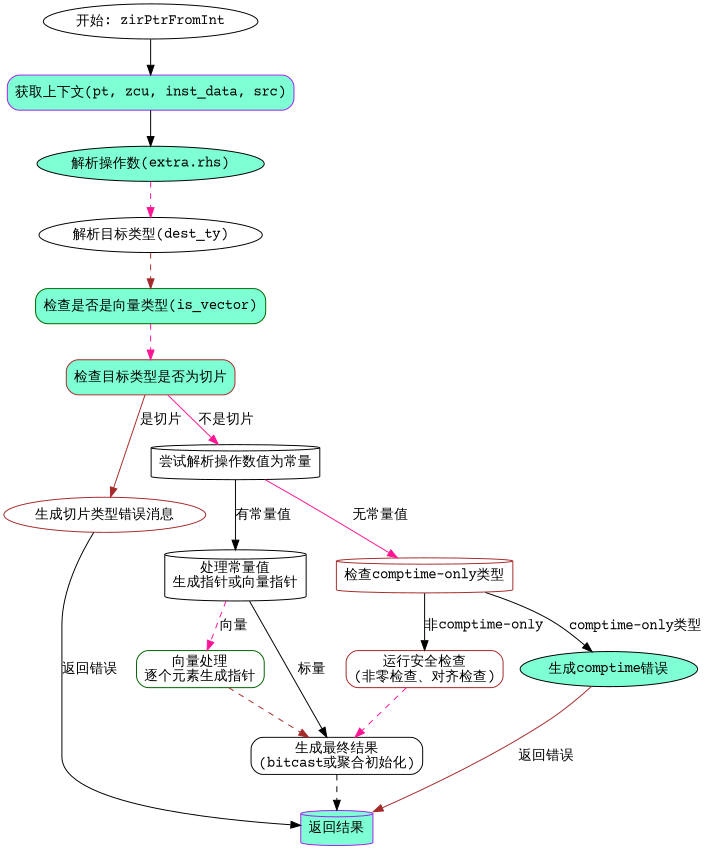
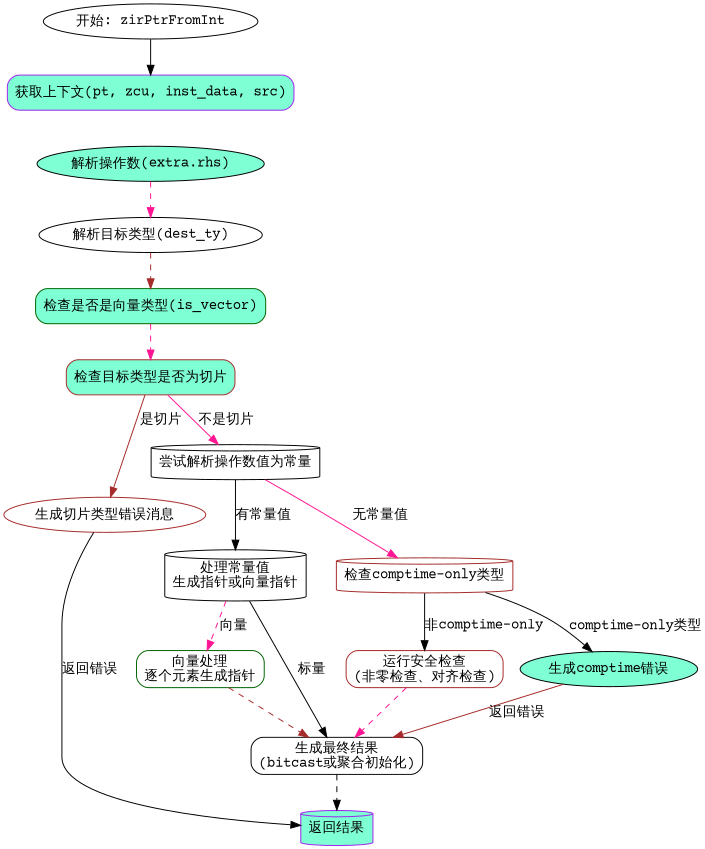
(151, 123) -> none
(491, 754) -> (483, 709)
